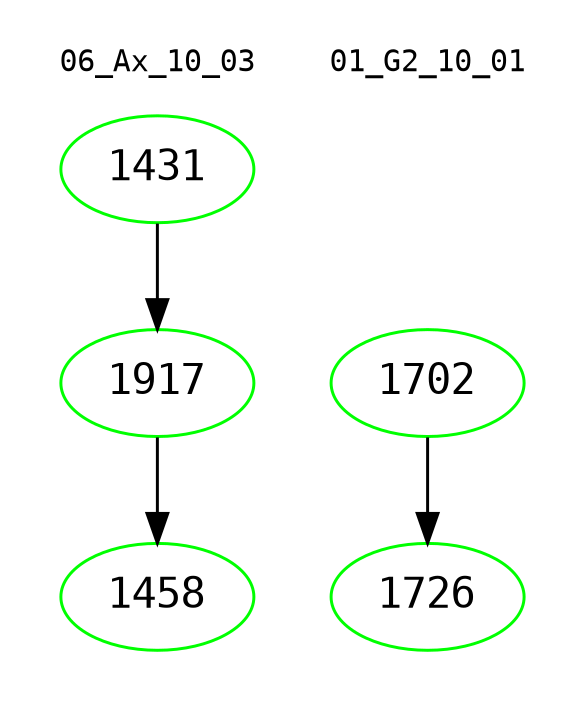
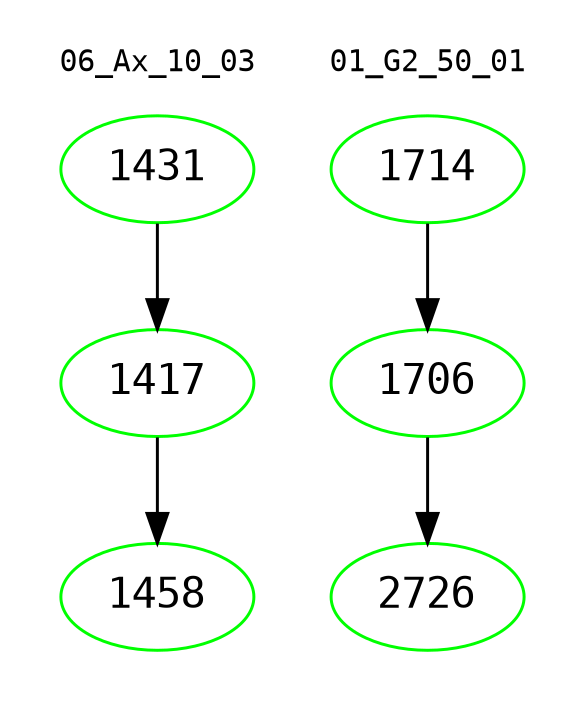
(429, 64) -> (429, 64)
none -> (428, 169)
(157, 383) -> (157, 383)
(428, 383) -> (428, 383)
(428, 597) -> (428, 597)
